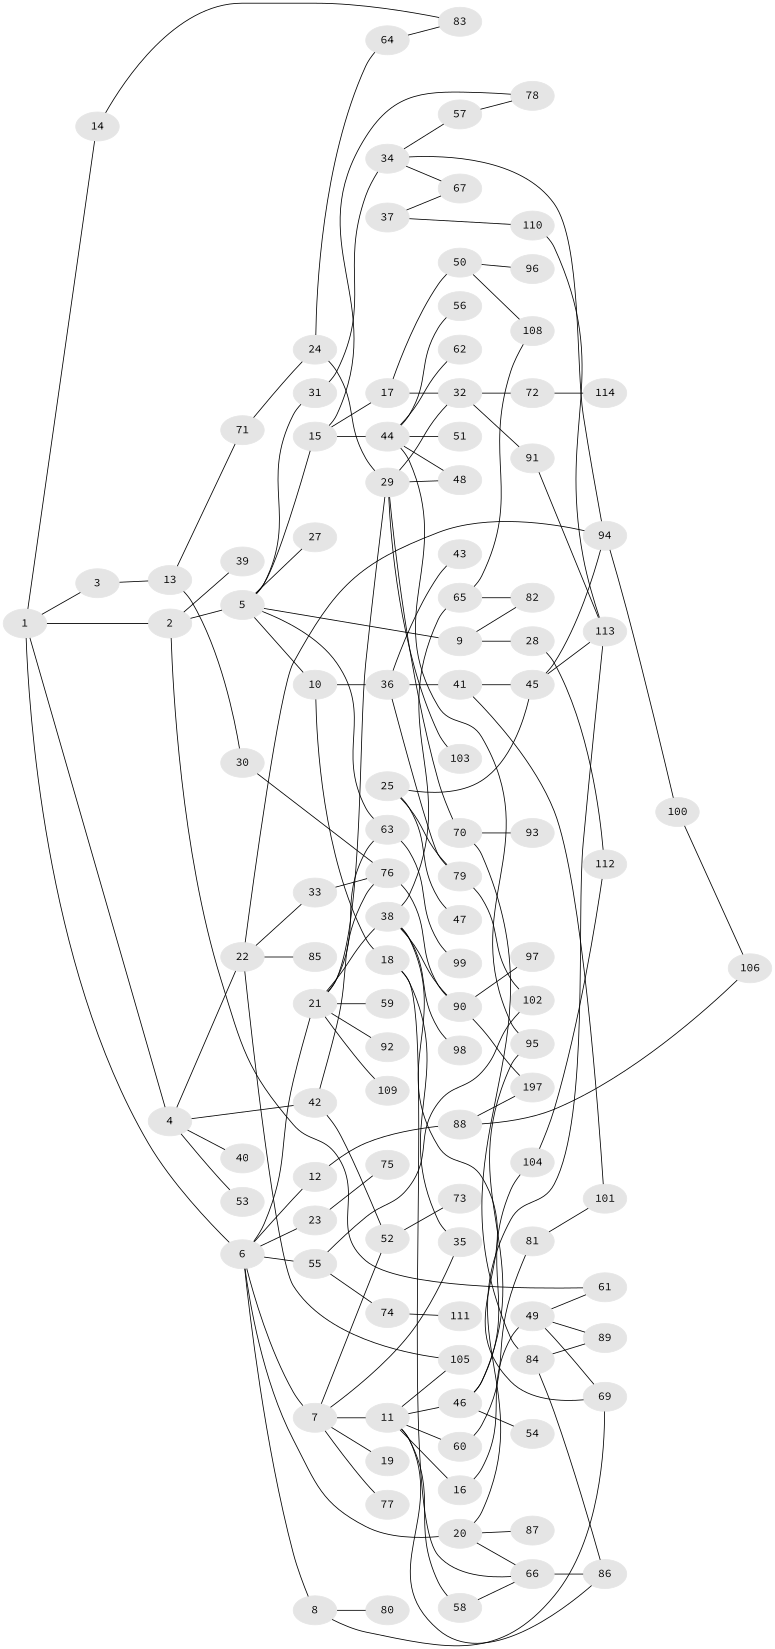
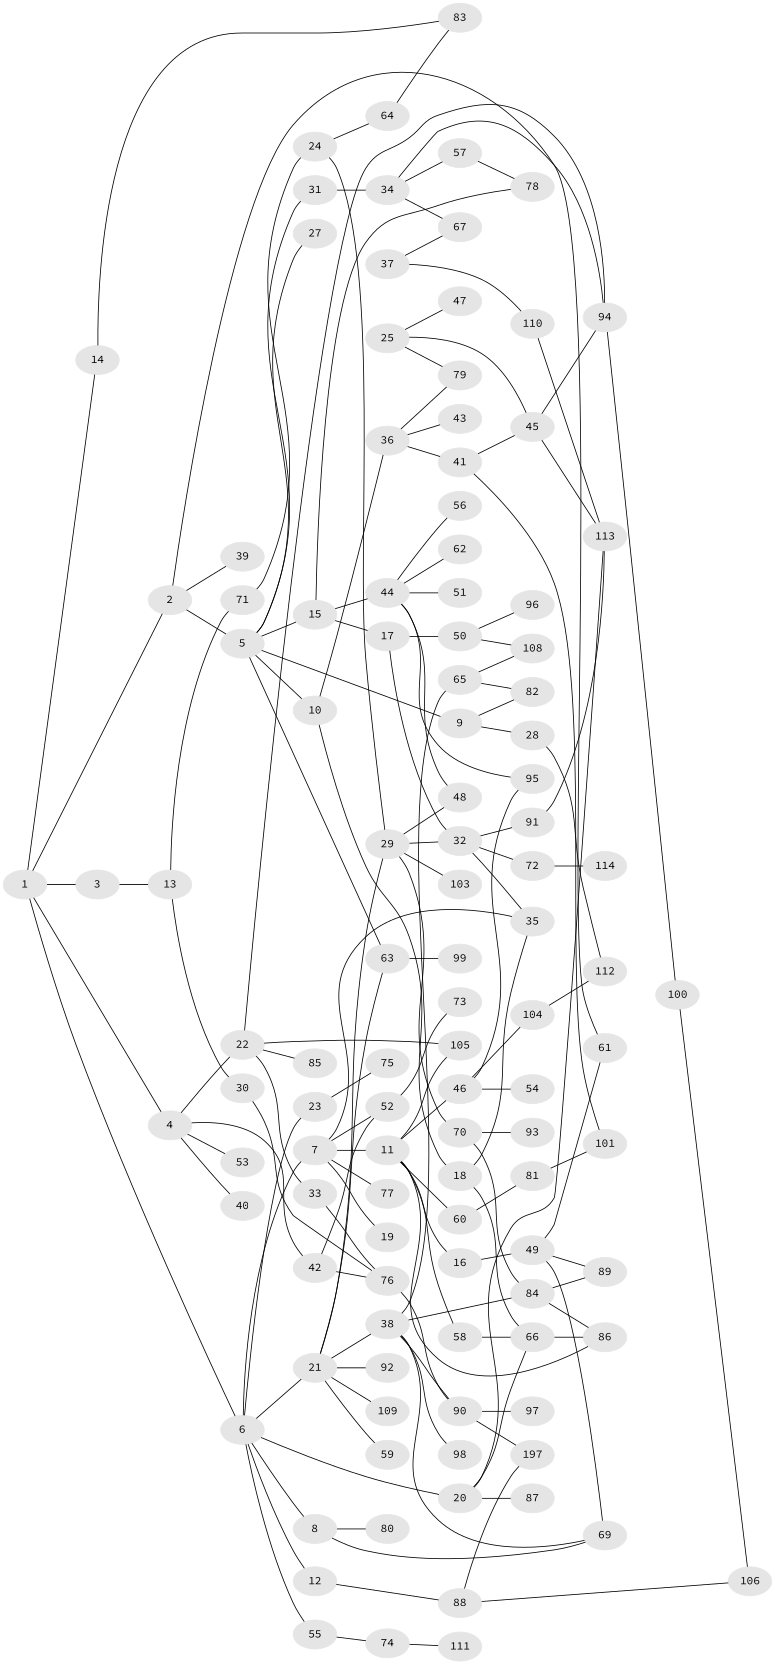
none -> (497, 881)
(532, 1001) -> none
none -> (460, 1309)
